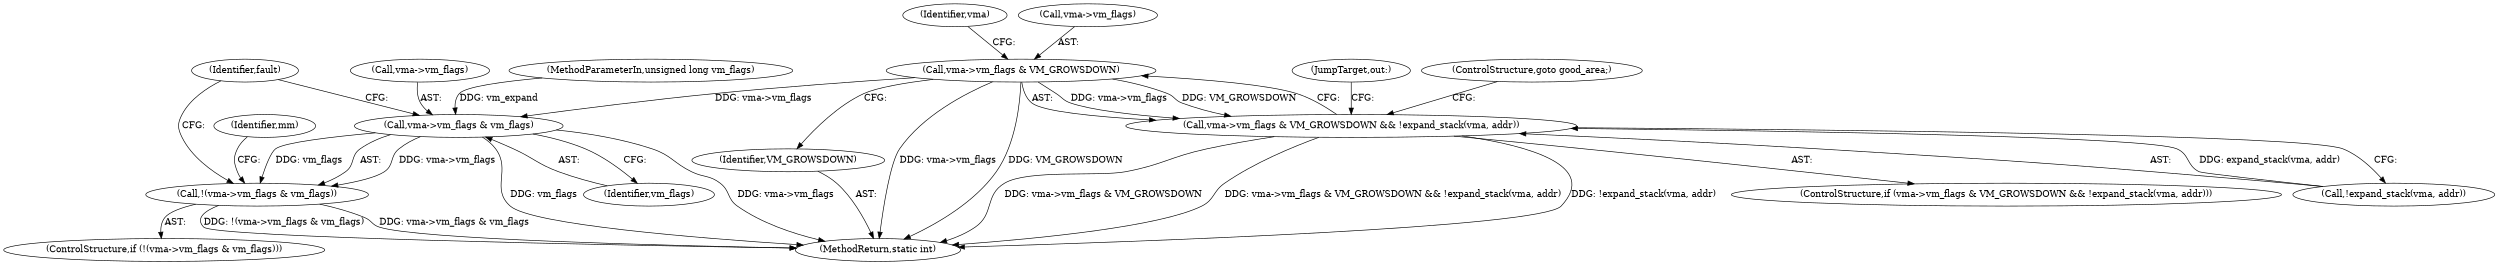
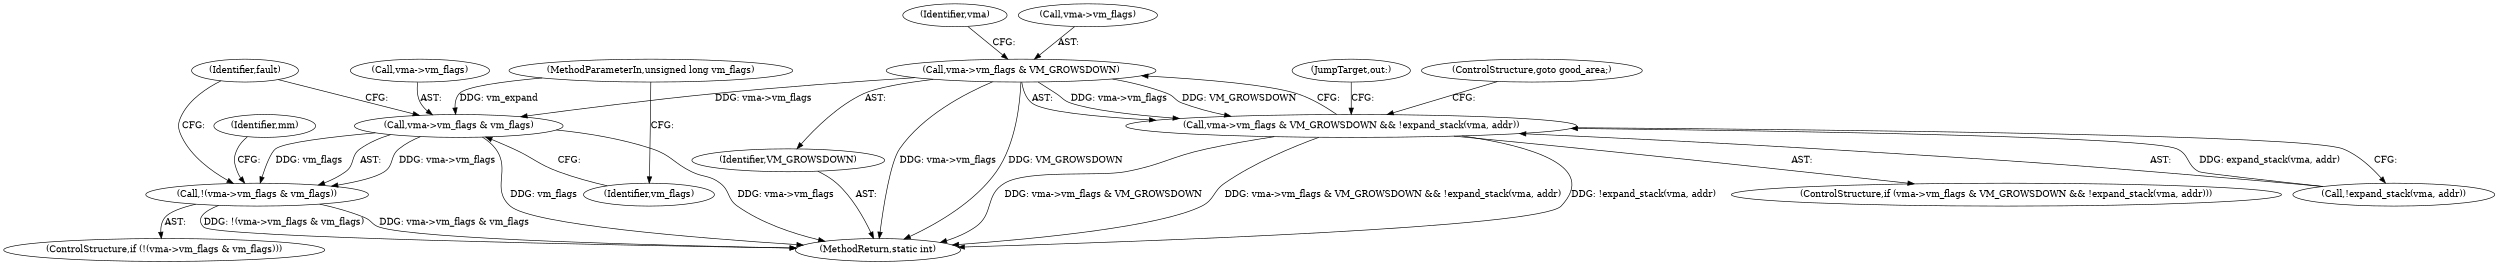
(877, 98) -> (877, 98)
(586, 149) -> (650, 129)
(571, 160) -> (571, 160)
